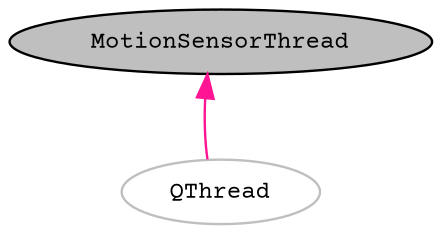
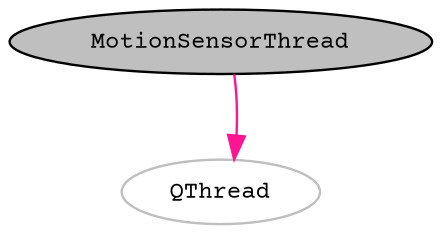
(205, 129) -> (237, 105)
